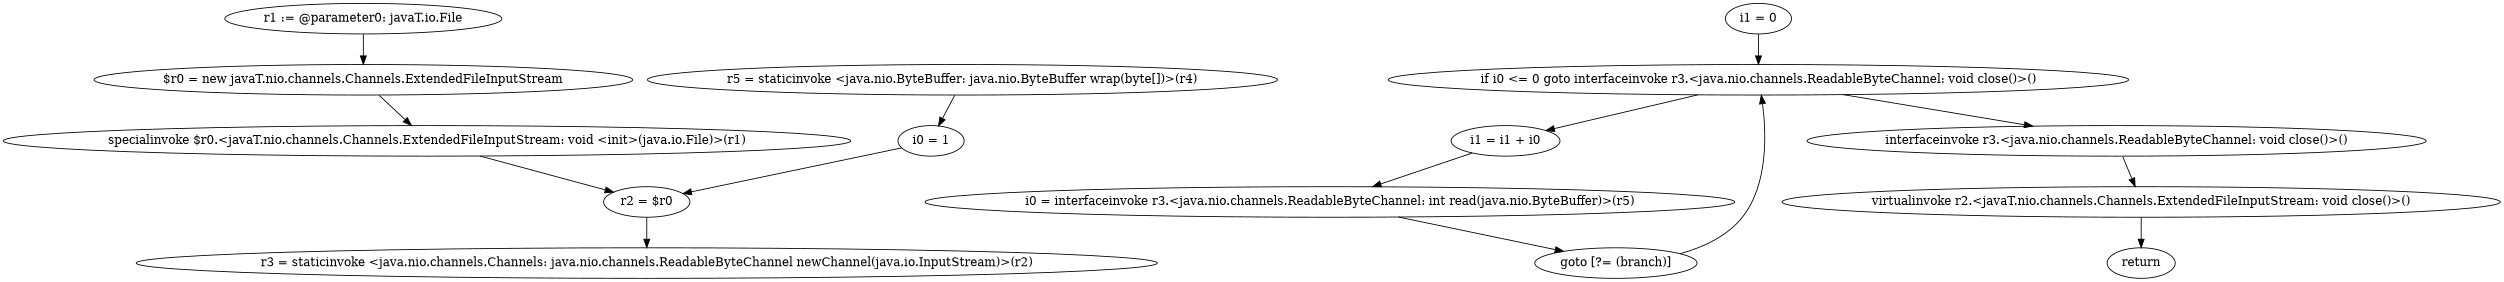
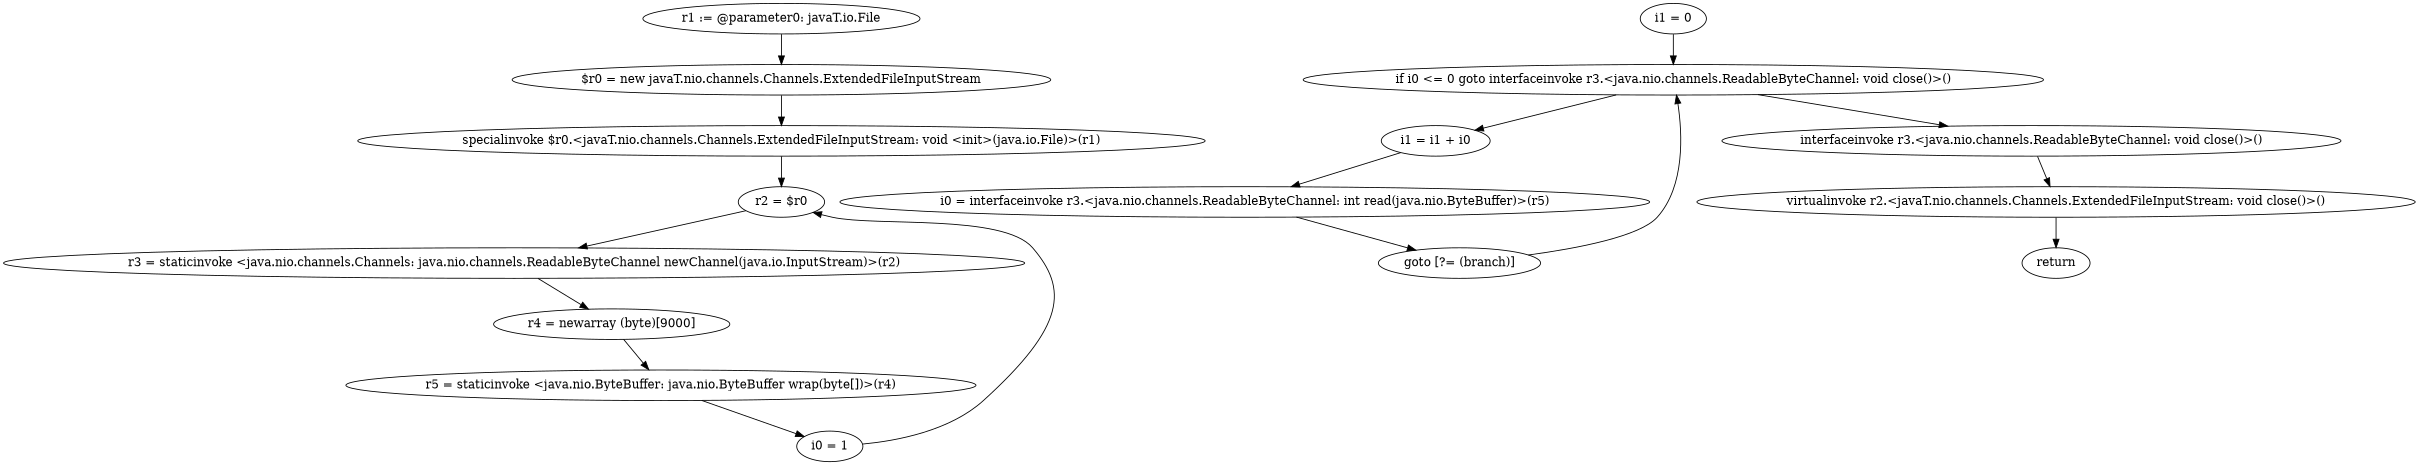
none -> (612, 324)
